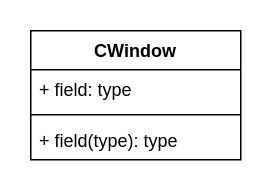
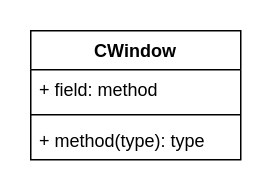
(93, 90) -> (103, 90)
(123, 141) -> (133, 141)
